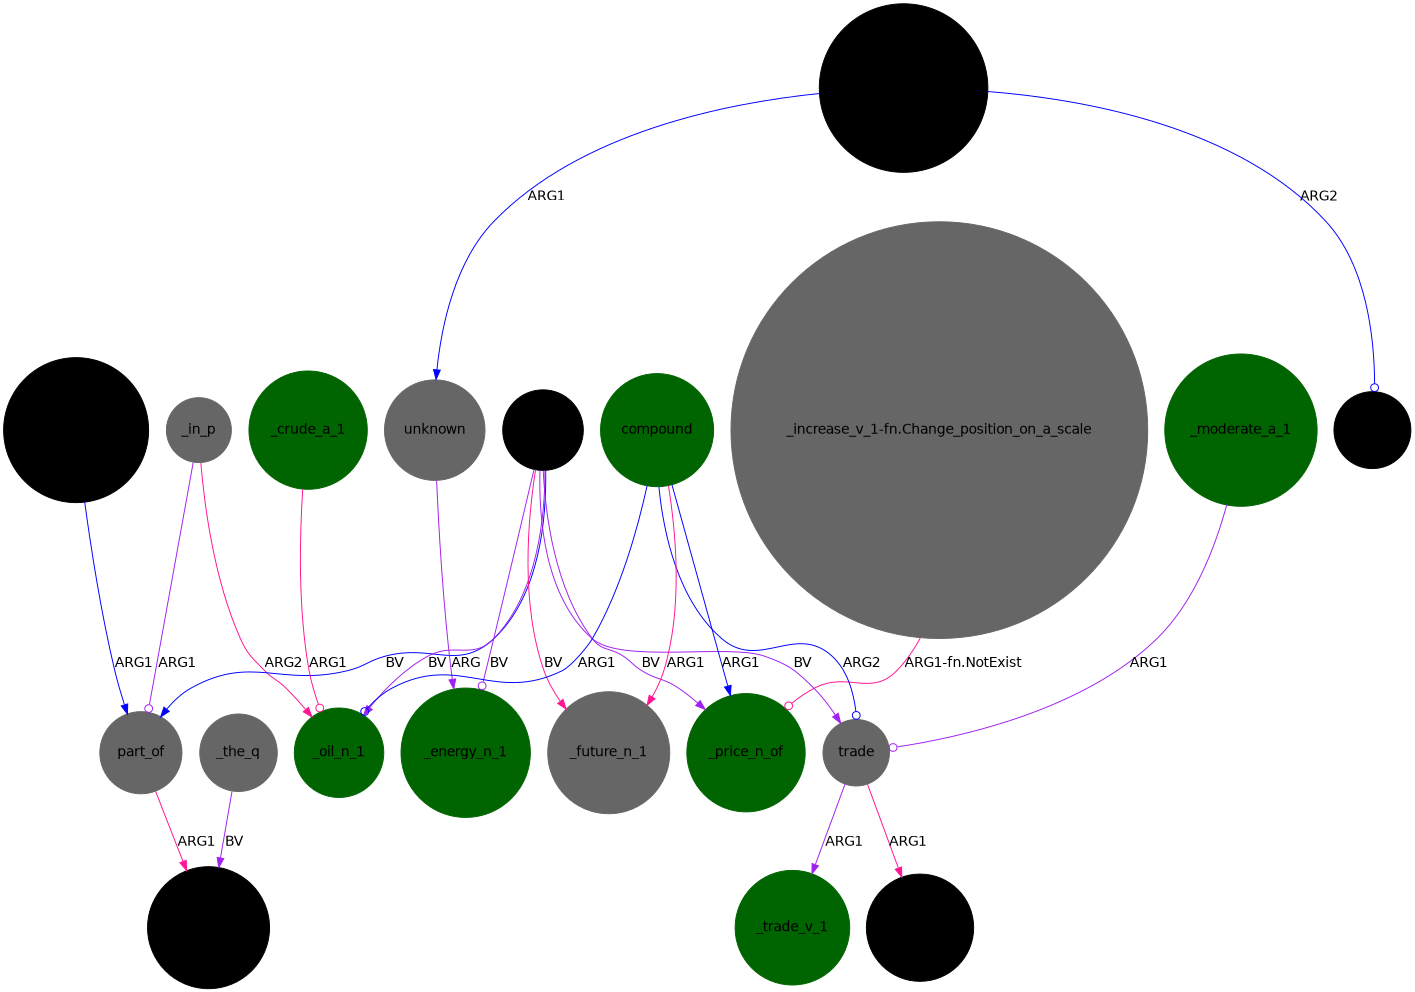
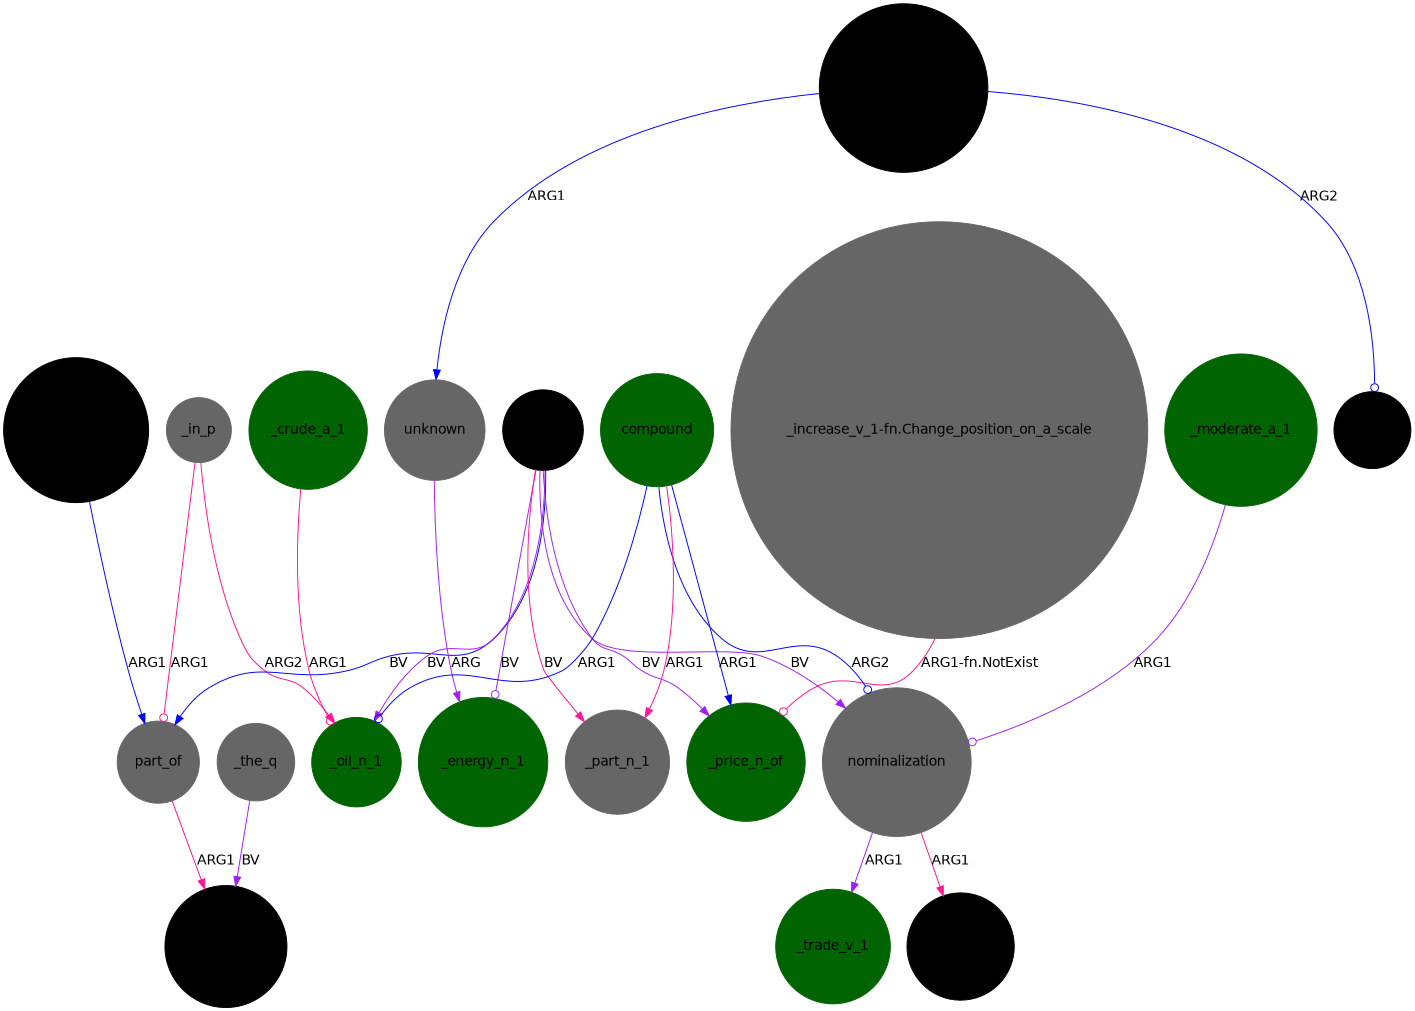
(171, 583) -> (180, 588)
(609, 753) -> (617, 762)
(856, 753) -> (897, 762)
